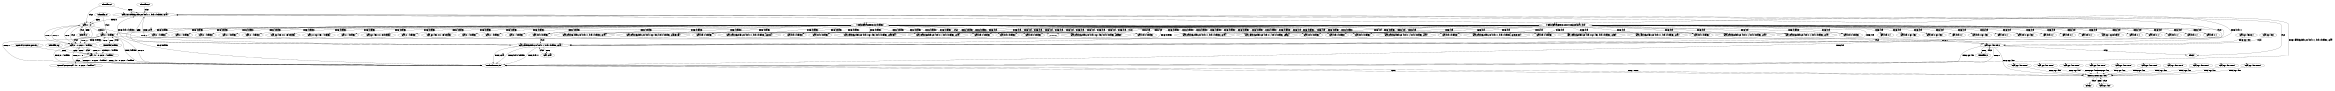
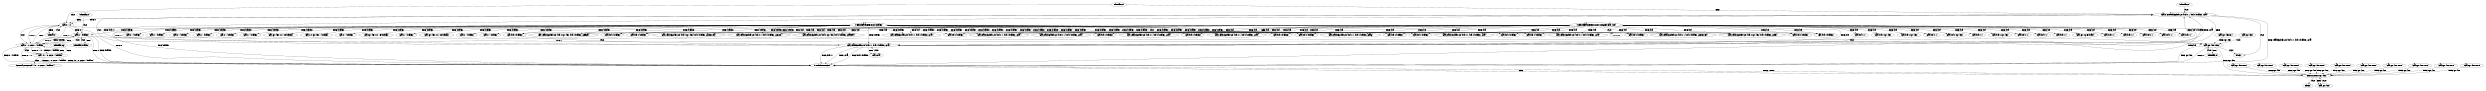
(1297, 30) -> (1190, 30)
(27, 45) -> none
